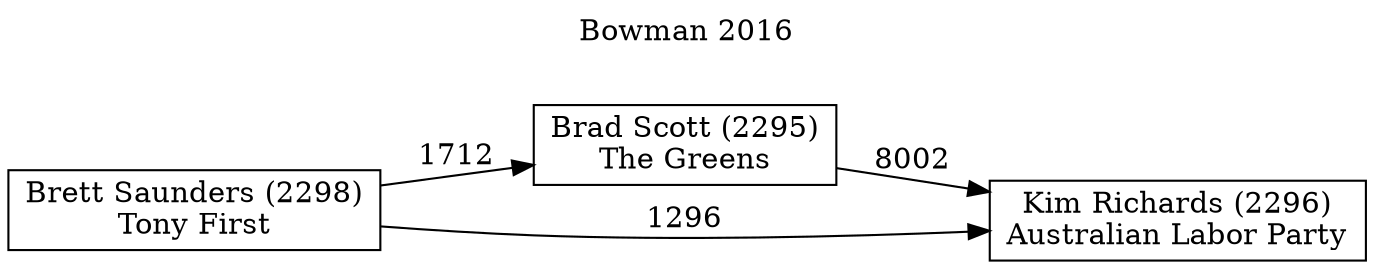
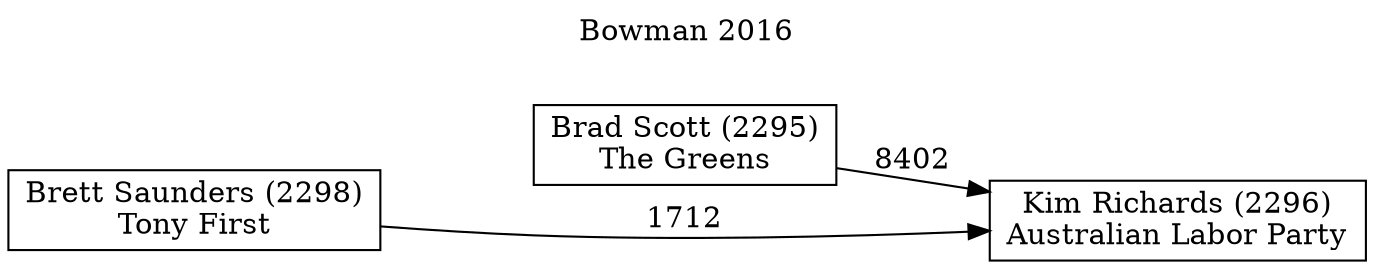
(913, 161) -> (913, 161)
(446, 177) -> none
(685, 220) -> (685, 220)
